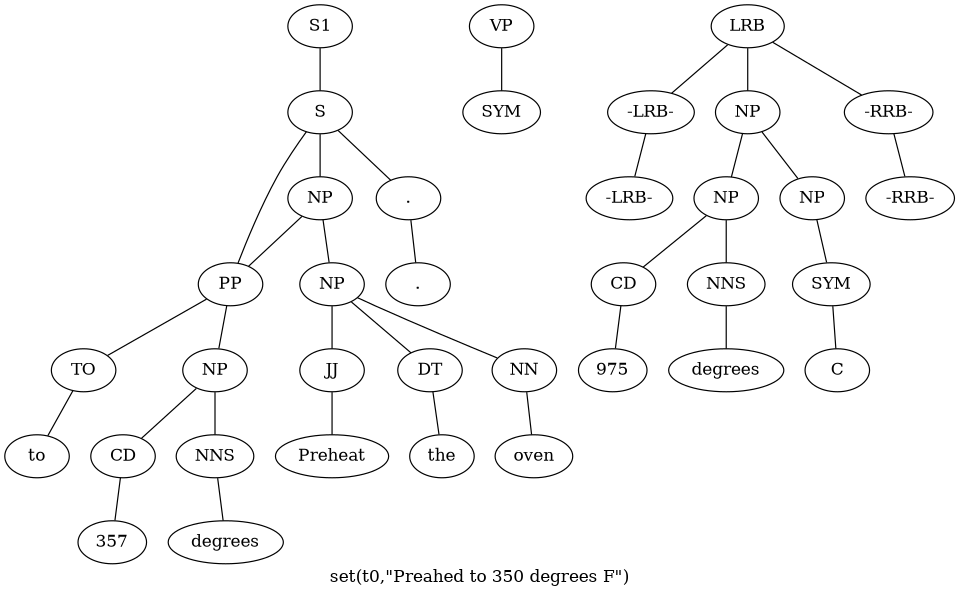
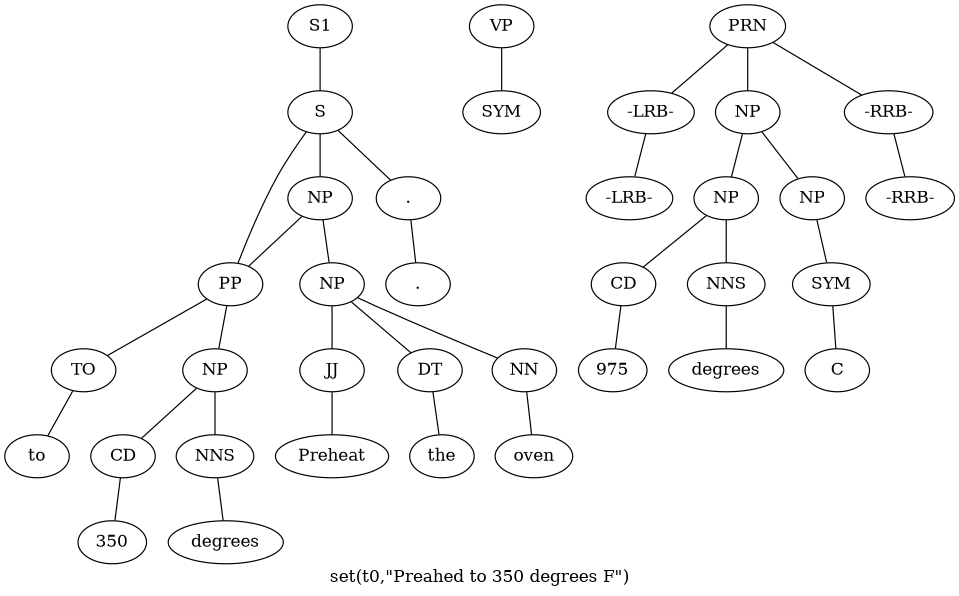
(748, 26) -> (748, 26)
(112, 542) -> (112, 542)
